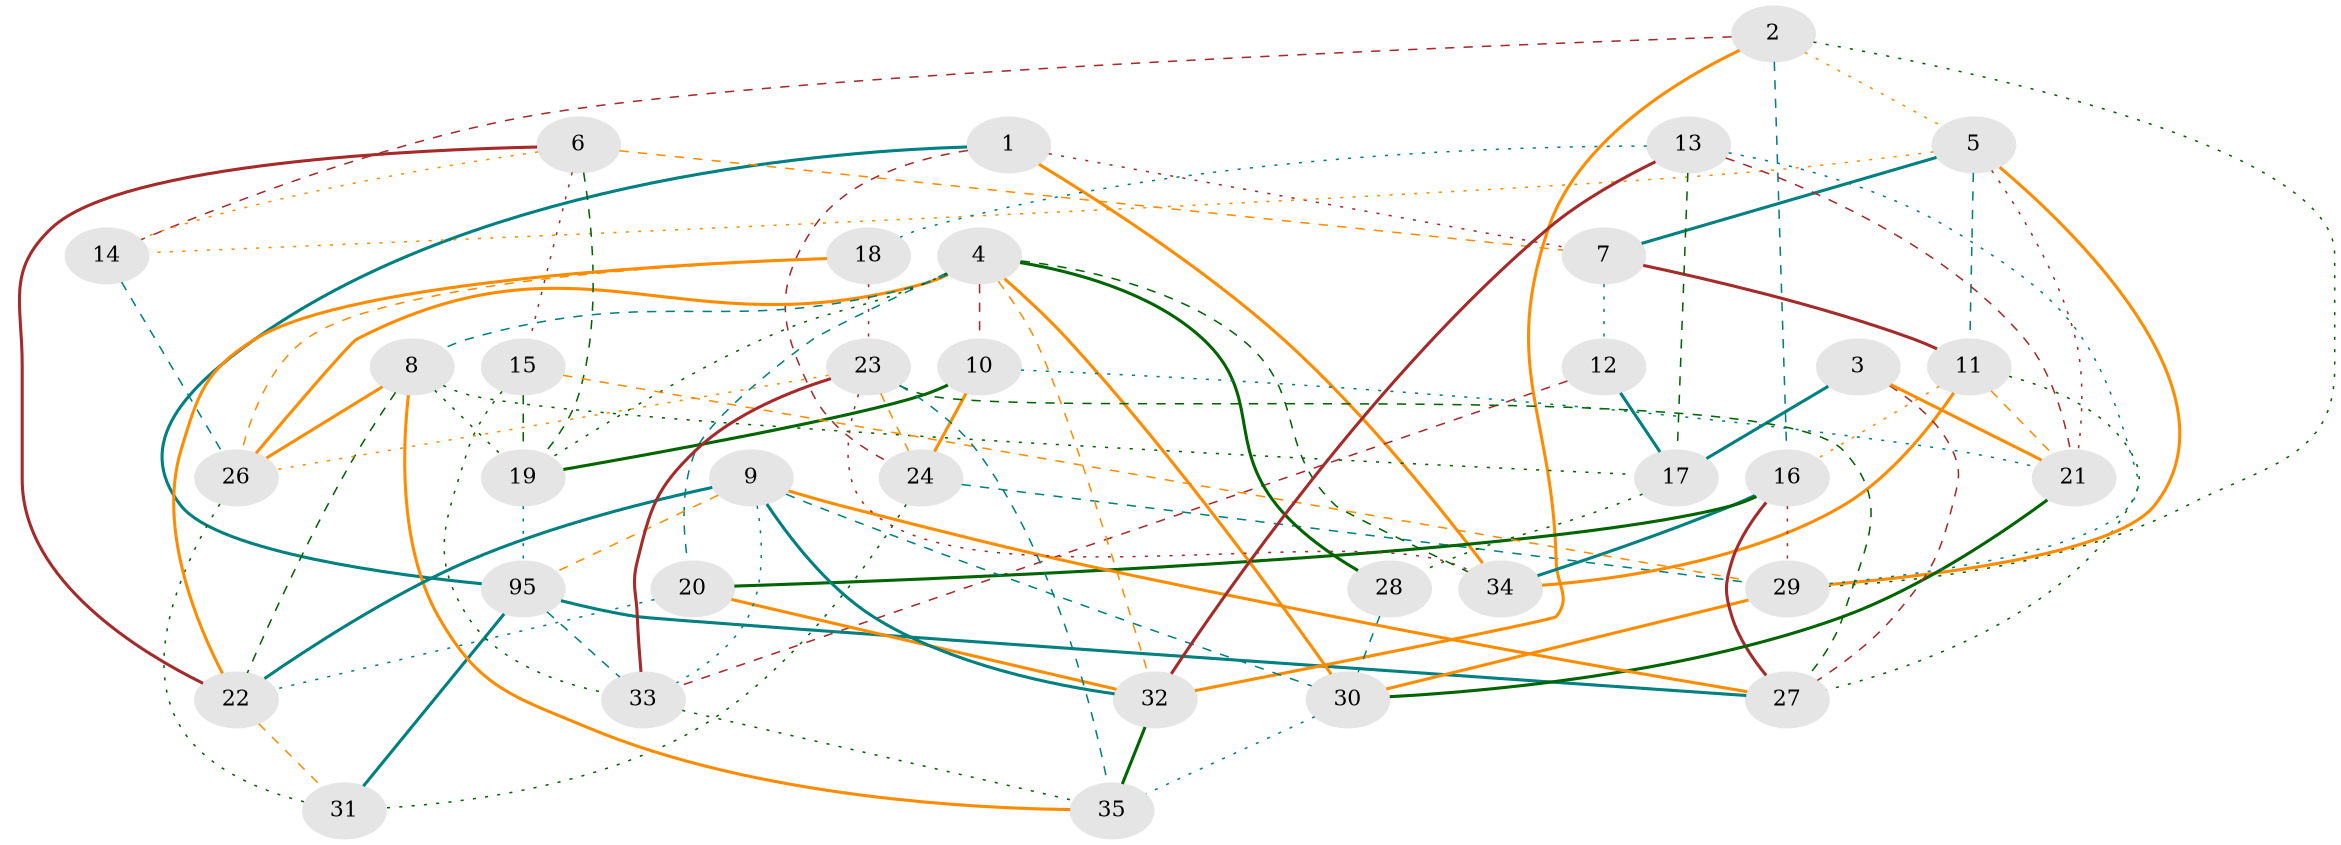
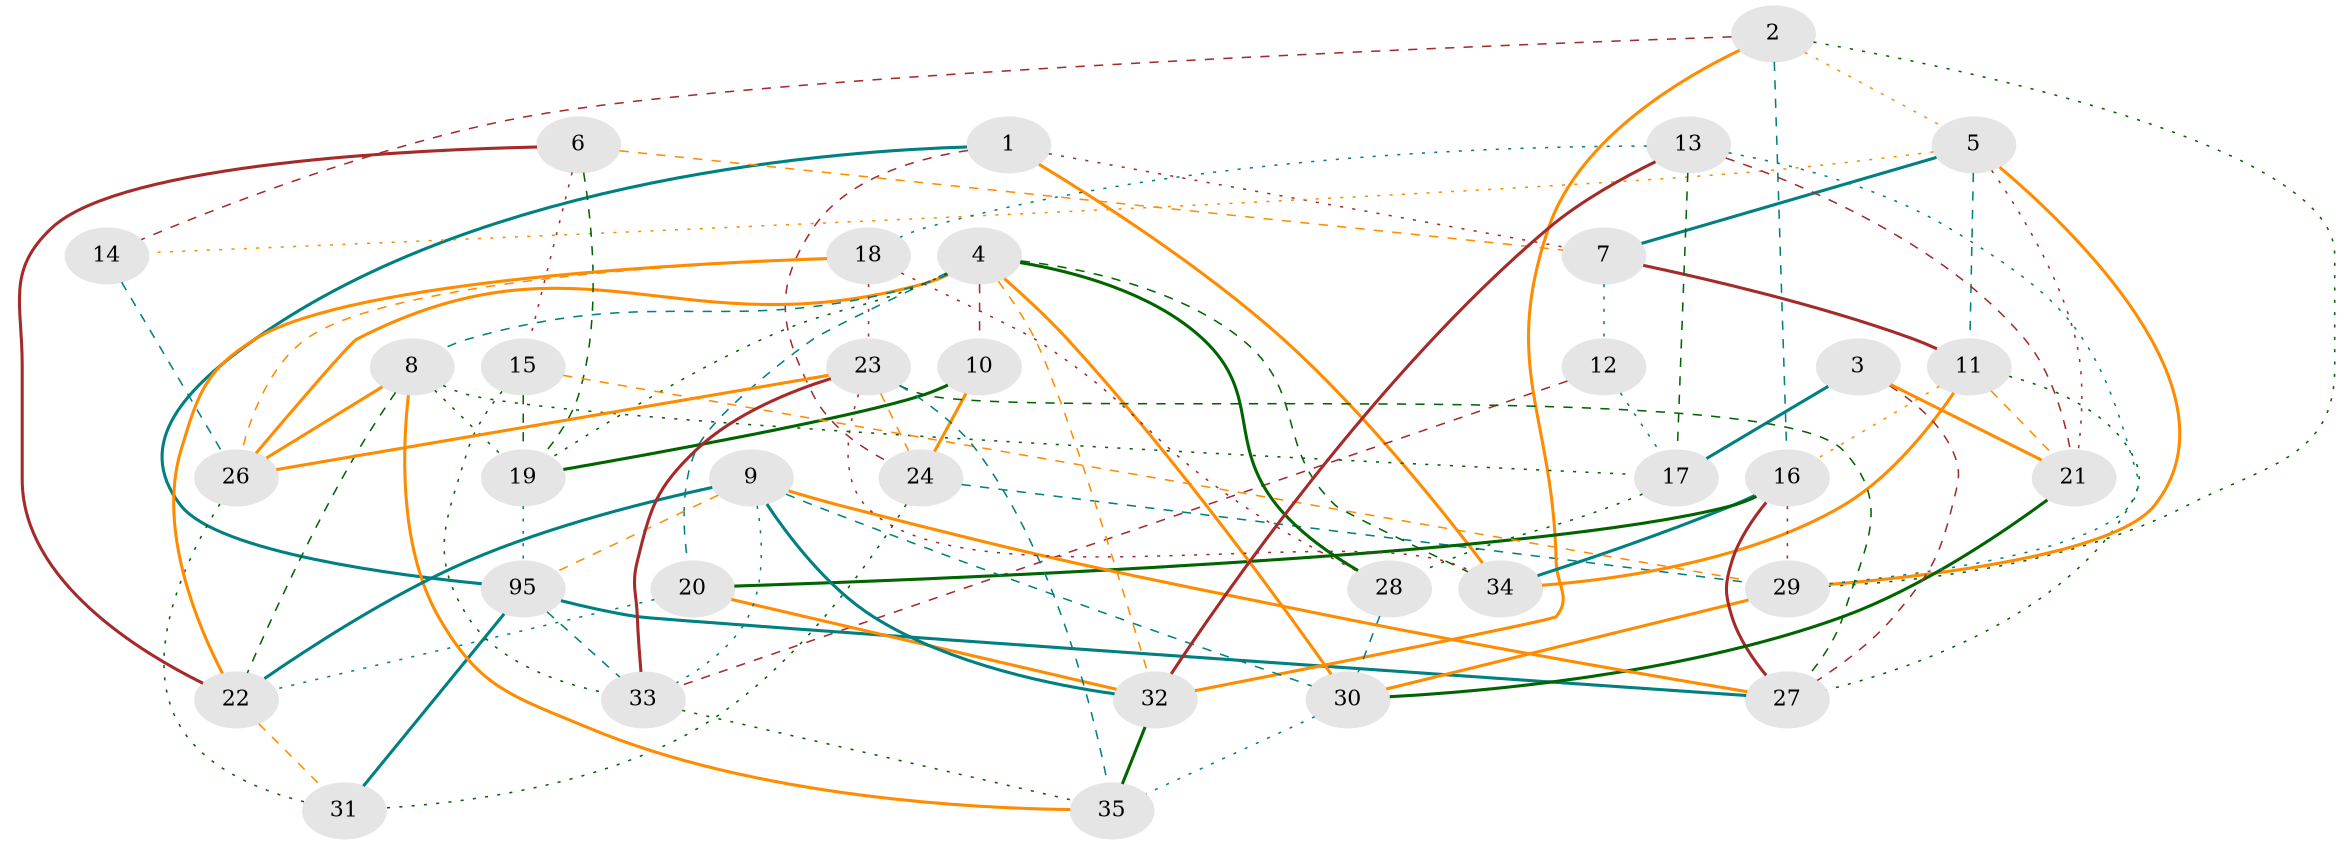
(337, 187) -> none
none -> (1081, 371)
(1428, 394) -> none
(552, 422) -> (552, 422)
(1640, 422) -> (1640, 422)
